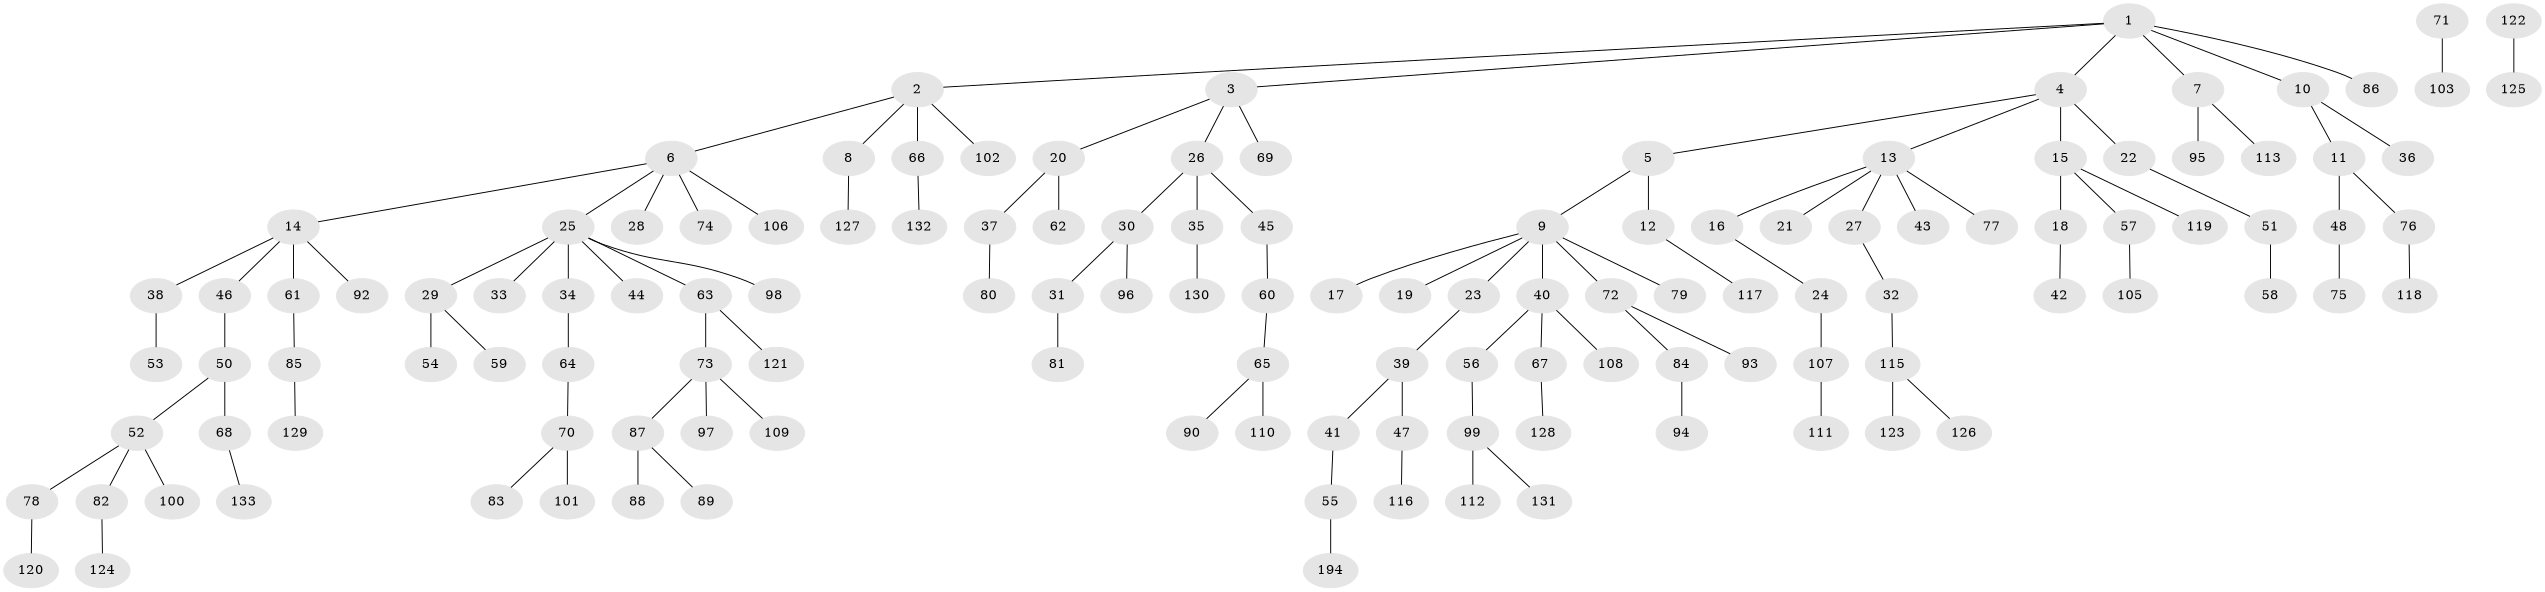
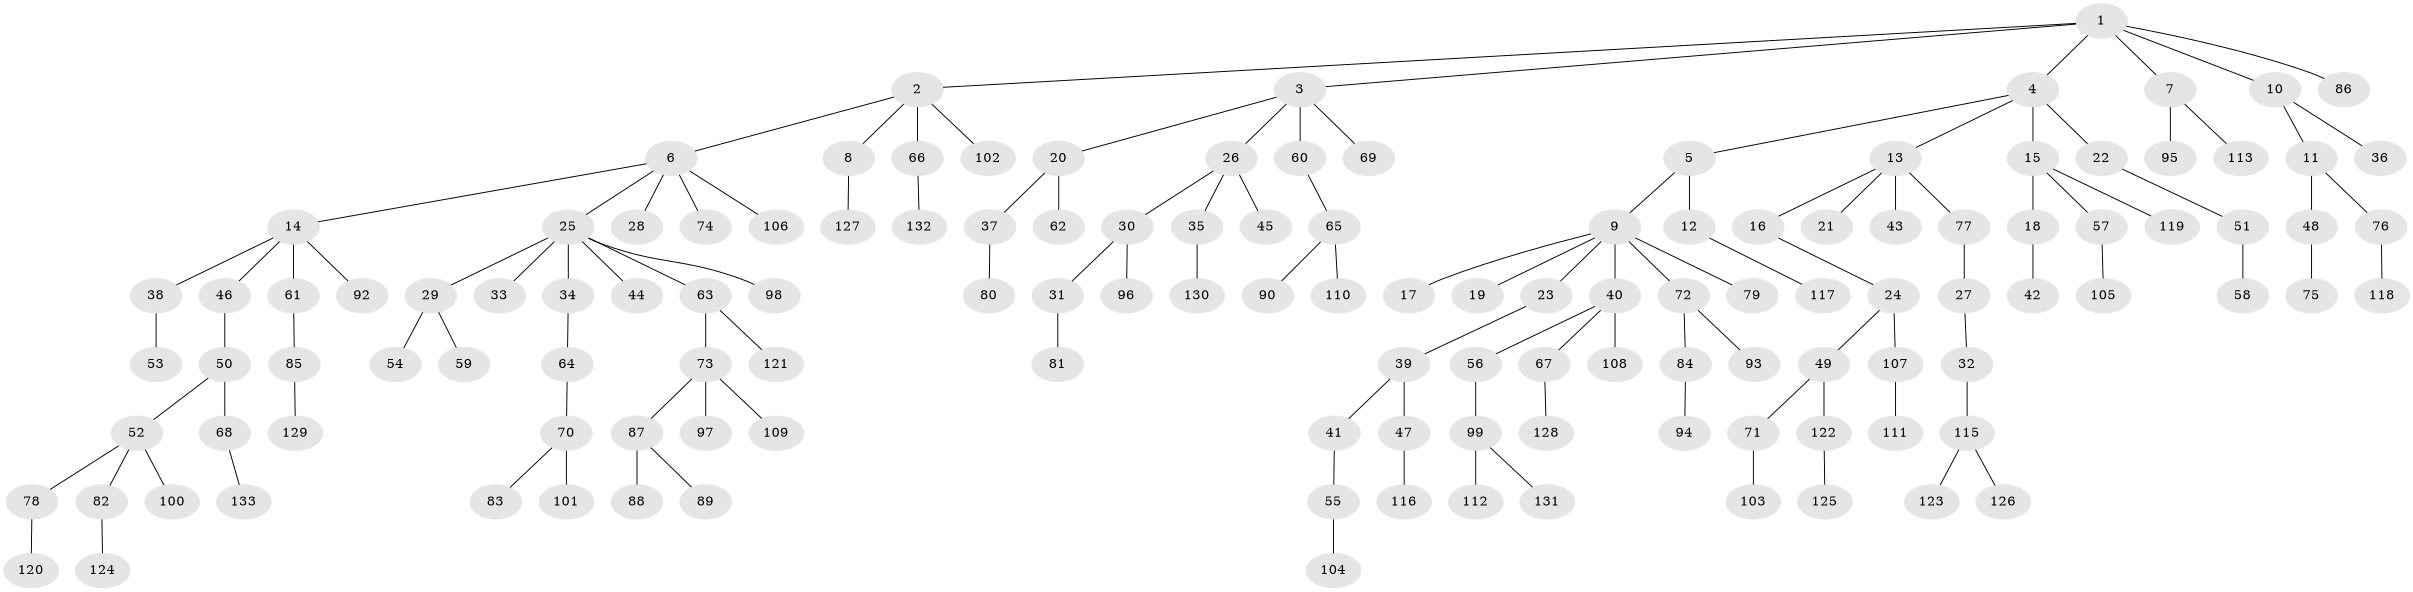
(1872, 193) -> (1964, 262)
(1267, 262) -> (1300, 124)
none -> (1824, 364)
(1331, 571) -> (1334, 571)
